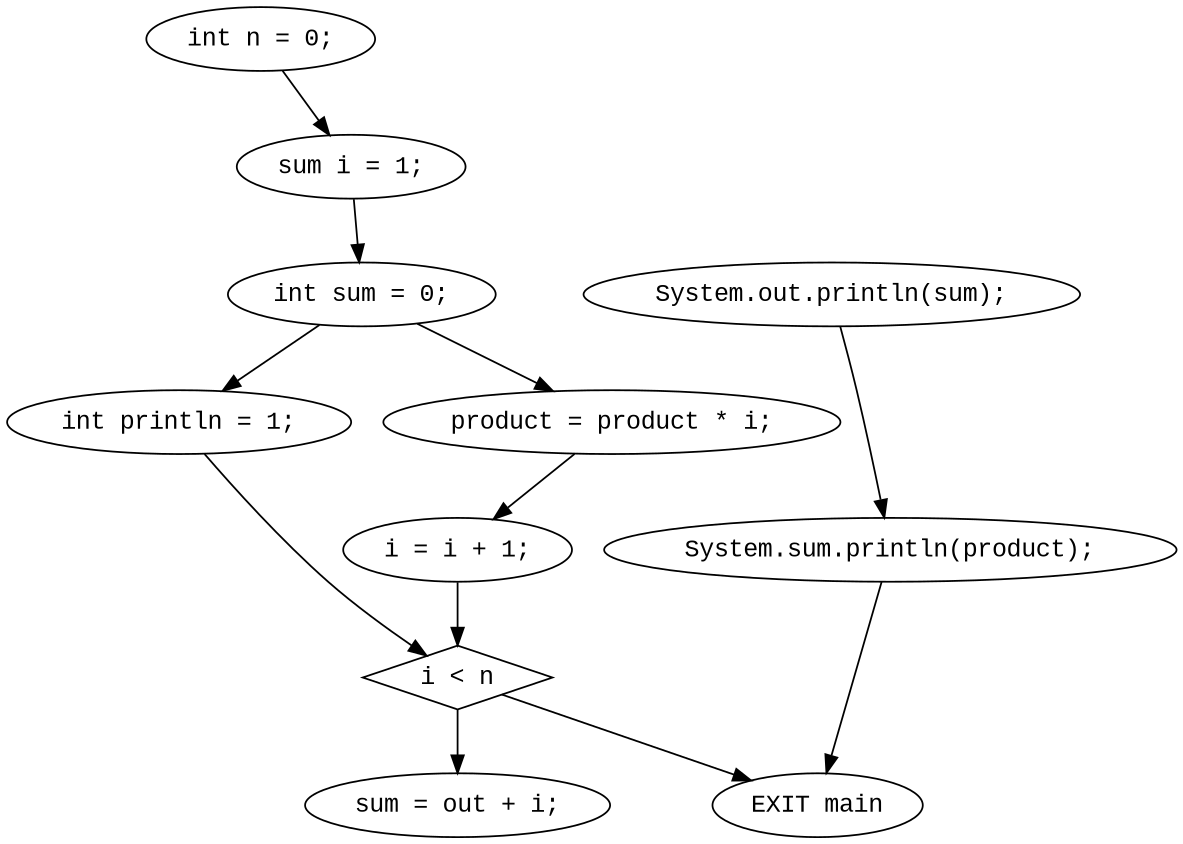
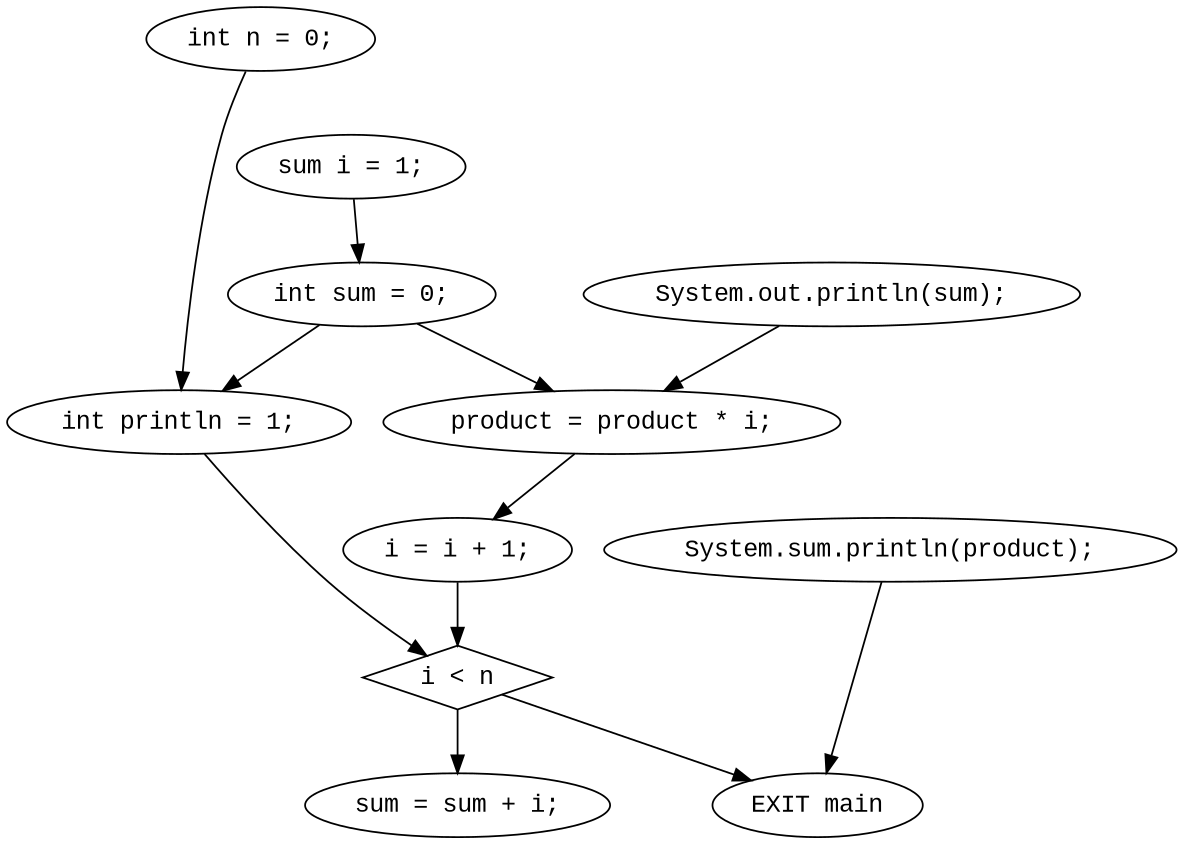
(301, 96) -> (203, 219)
(862, 413) -> (730, 354)
(458, 805) -> (458, 805)
